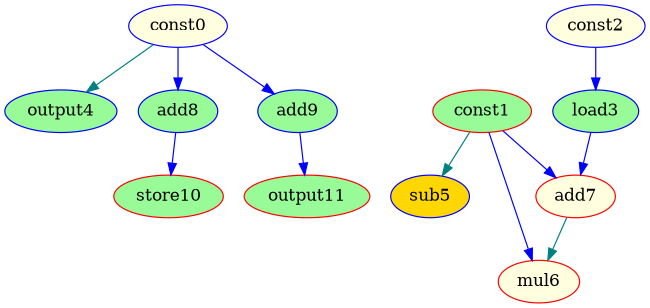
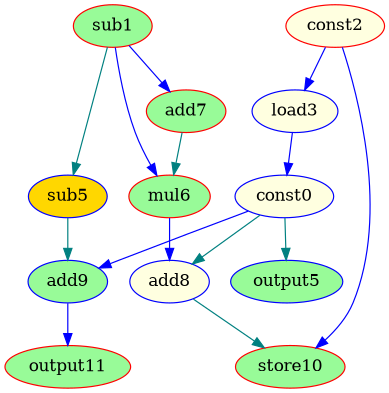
(596, 26) -> (335, 26)
(178, 63) -> (231, 236)
(61, 111) -> (287, 282)
(178, 111) -> (170, 282)
(482, 111) -> (113, 26)
(596, 111) -> (295, 111)
(174, 148) -> (224, 320)
(587, 148) -> (290, 148)
(576, 196) -> (186, 111)
none -> (370, 198)
none -> (170, 232)
none -> (68, 233)
(539, 282) -> (170, 196)
